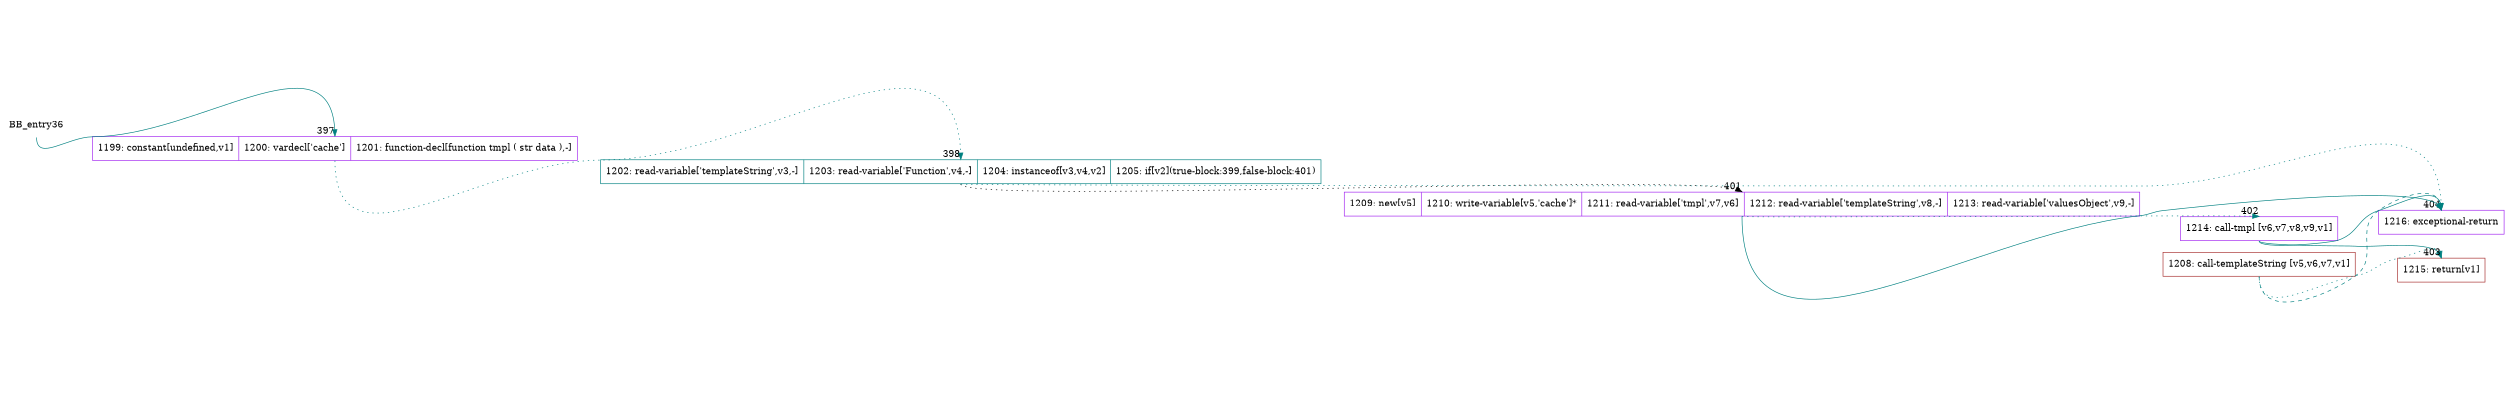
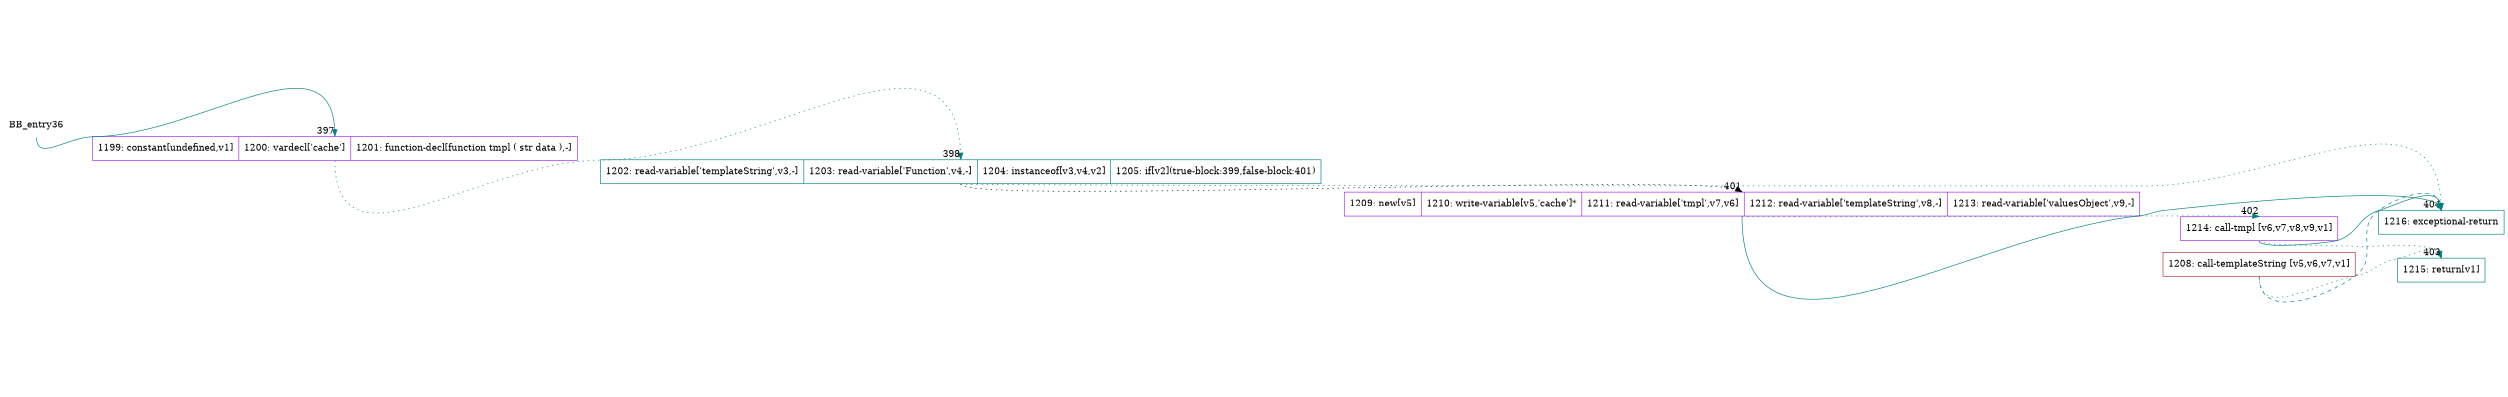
(2441, 222) -> (2441, 222)
(2349, 246) -> (2349, 246)
(2441, 270) -> (2441, 270)
